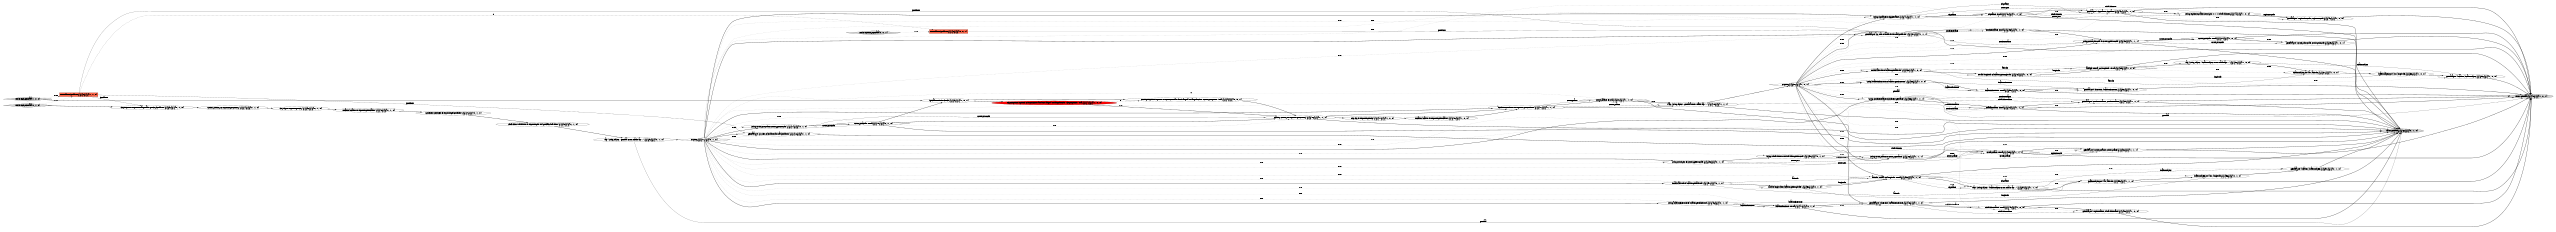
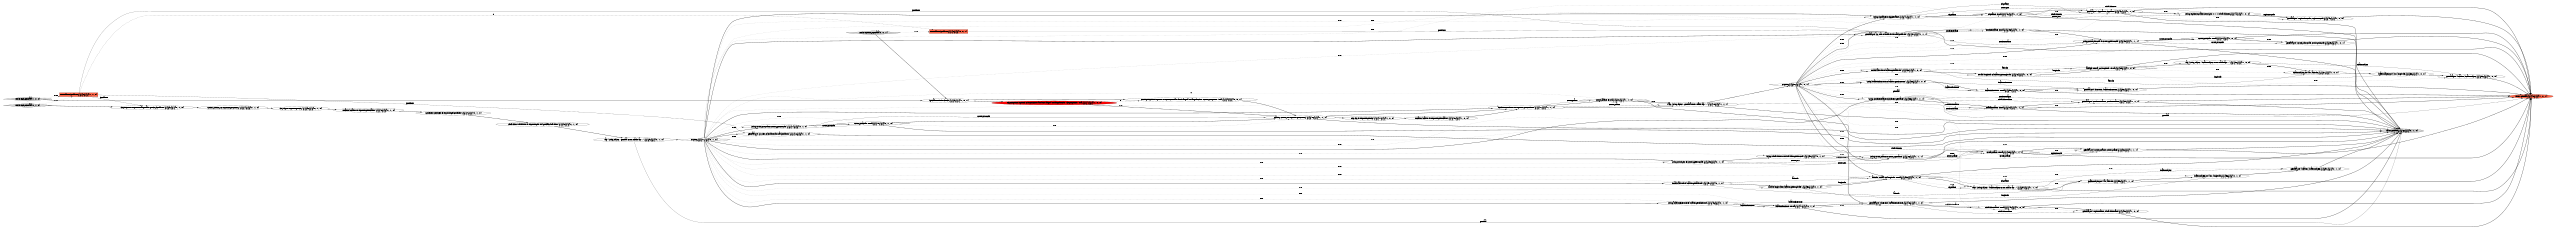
(2531, 96) -> (2531, 96)
(912, 112) -> (911, 66)
